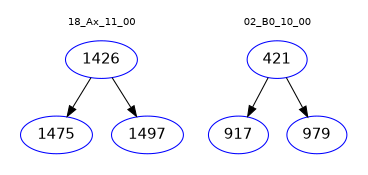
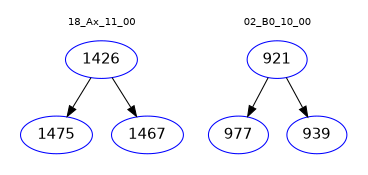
(277, 60) -> (277, 60)
(147, 135) -> (147, 135)
(238, 135) -> (238, 135)
(317, 135) -> (317, 135)
